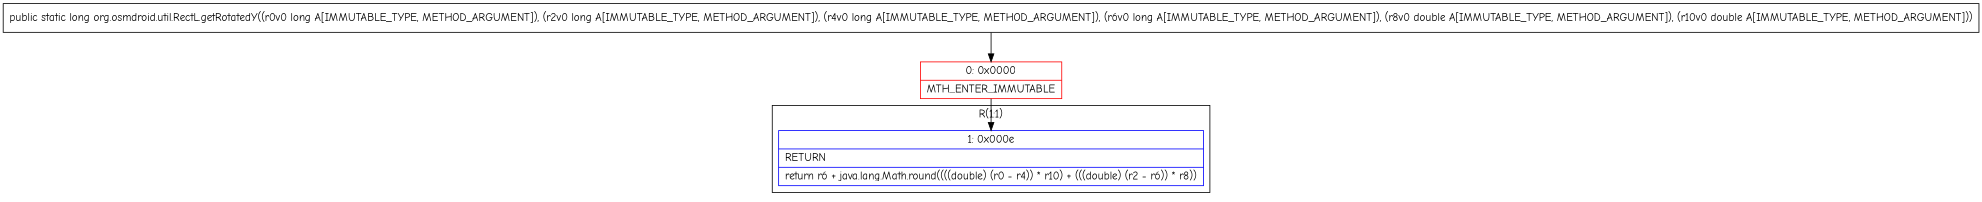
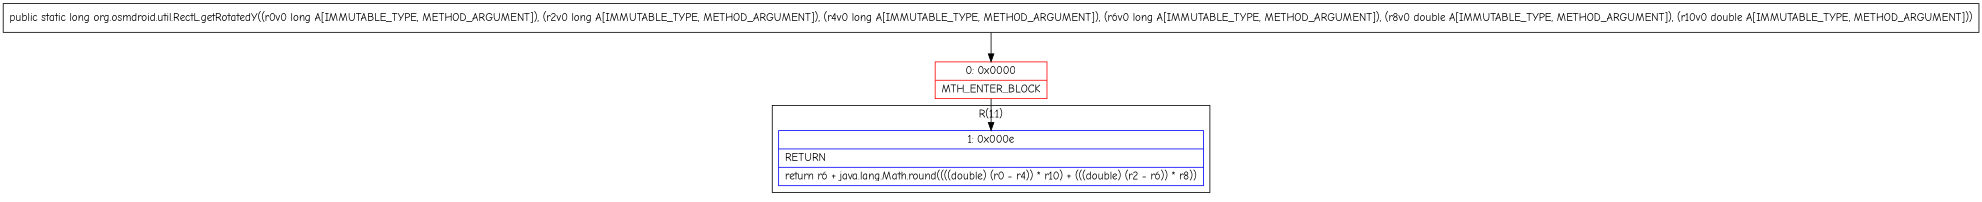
(991, 89) -> (991, 89)
